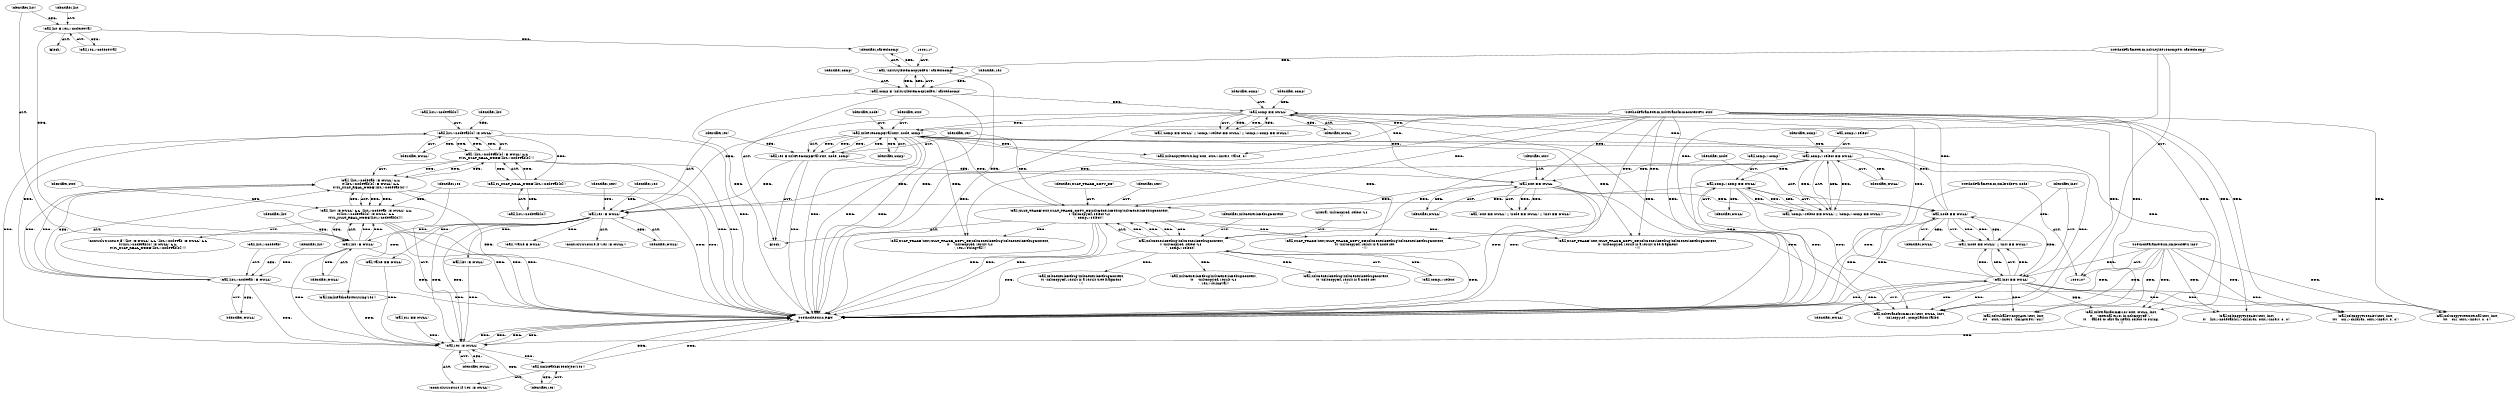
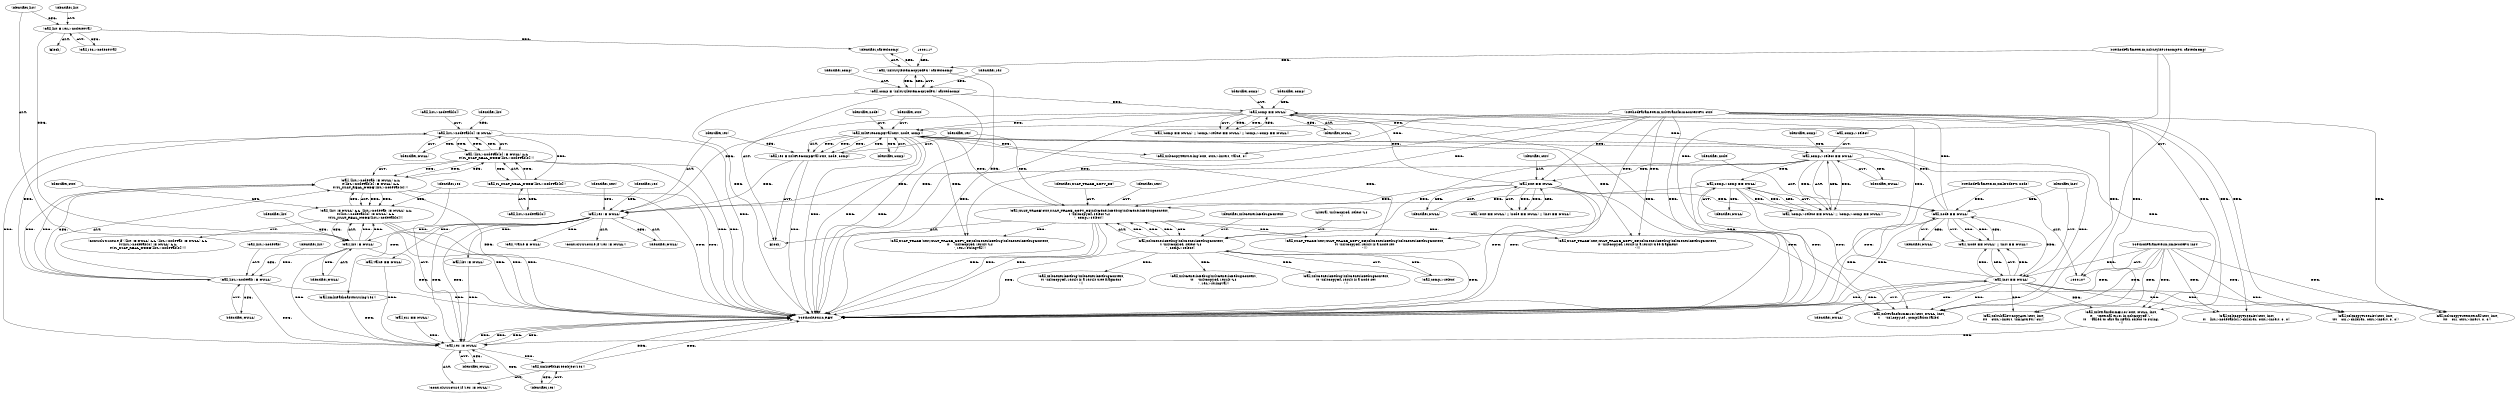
(925, 60) -> (925, 60)
(1763, 156) -> none
(1175, 174) -> (1543, 202)
none -> (1973, 199)
(2030, 214) -> (2014, 201)
